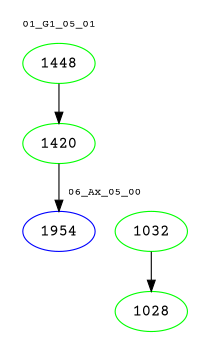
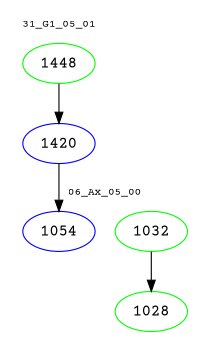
(60, 24) -> (60, 24)
(59, 144) -> (59, 144)
(59, 231) -> (59, 231)
